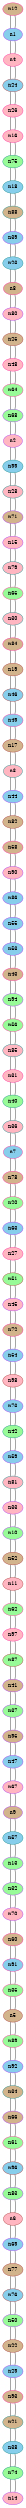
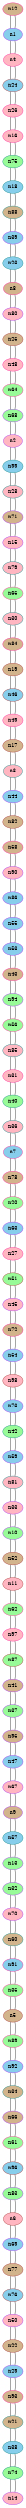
(13, 720) -> (13, 720)
(13, 1940) -> (13, 1940)
(13, 2321) -> (13, 2321)
